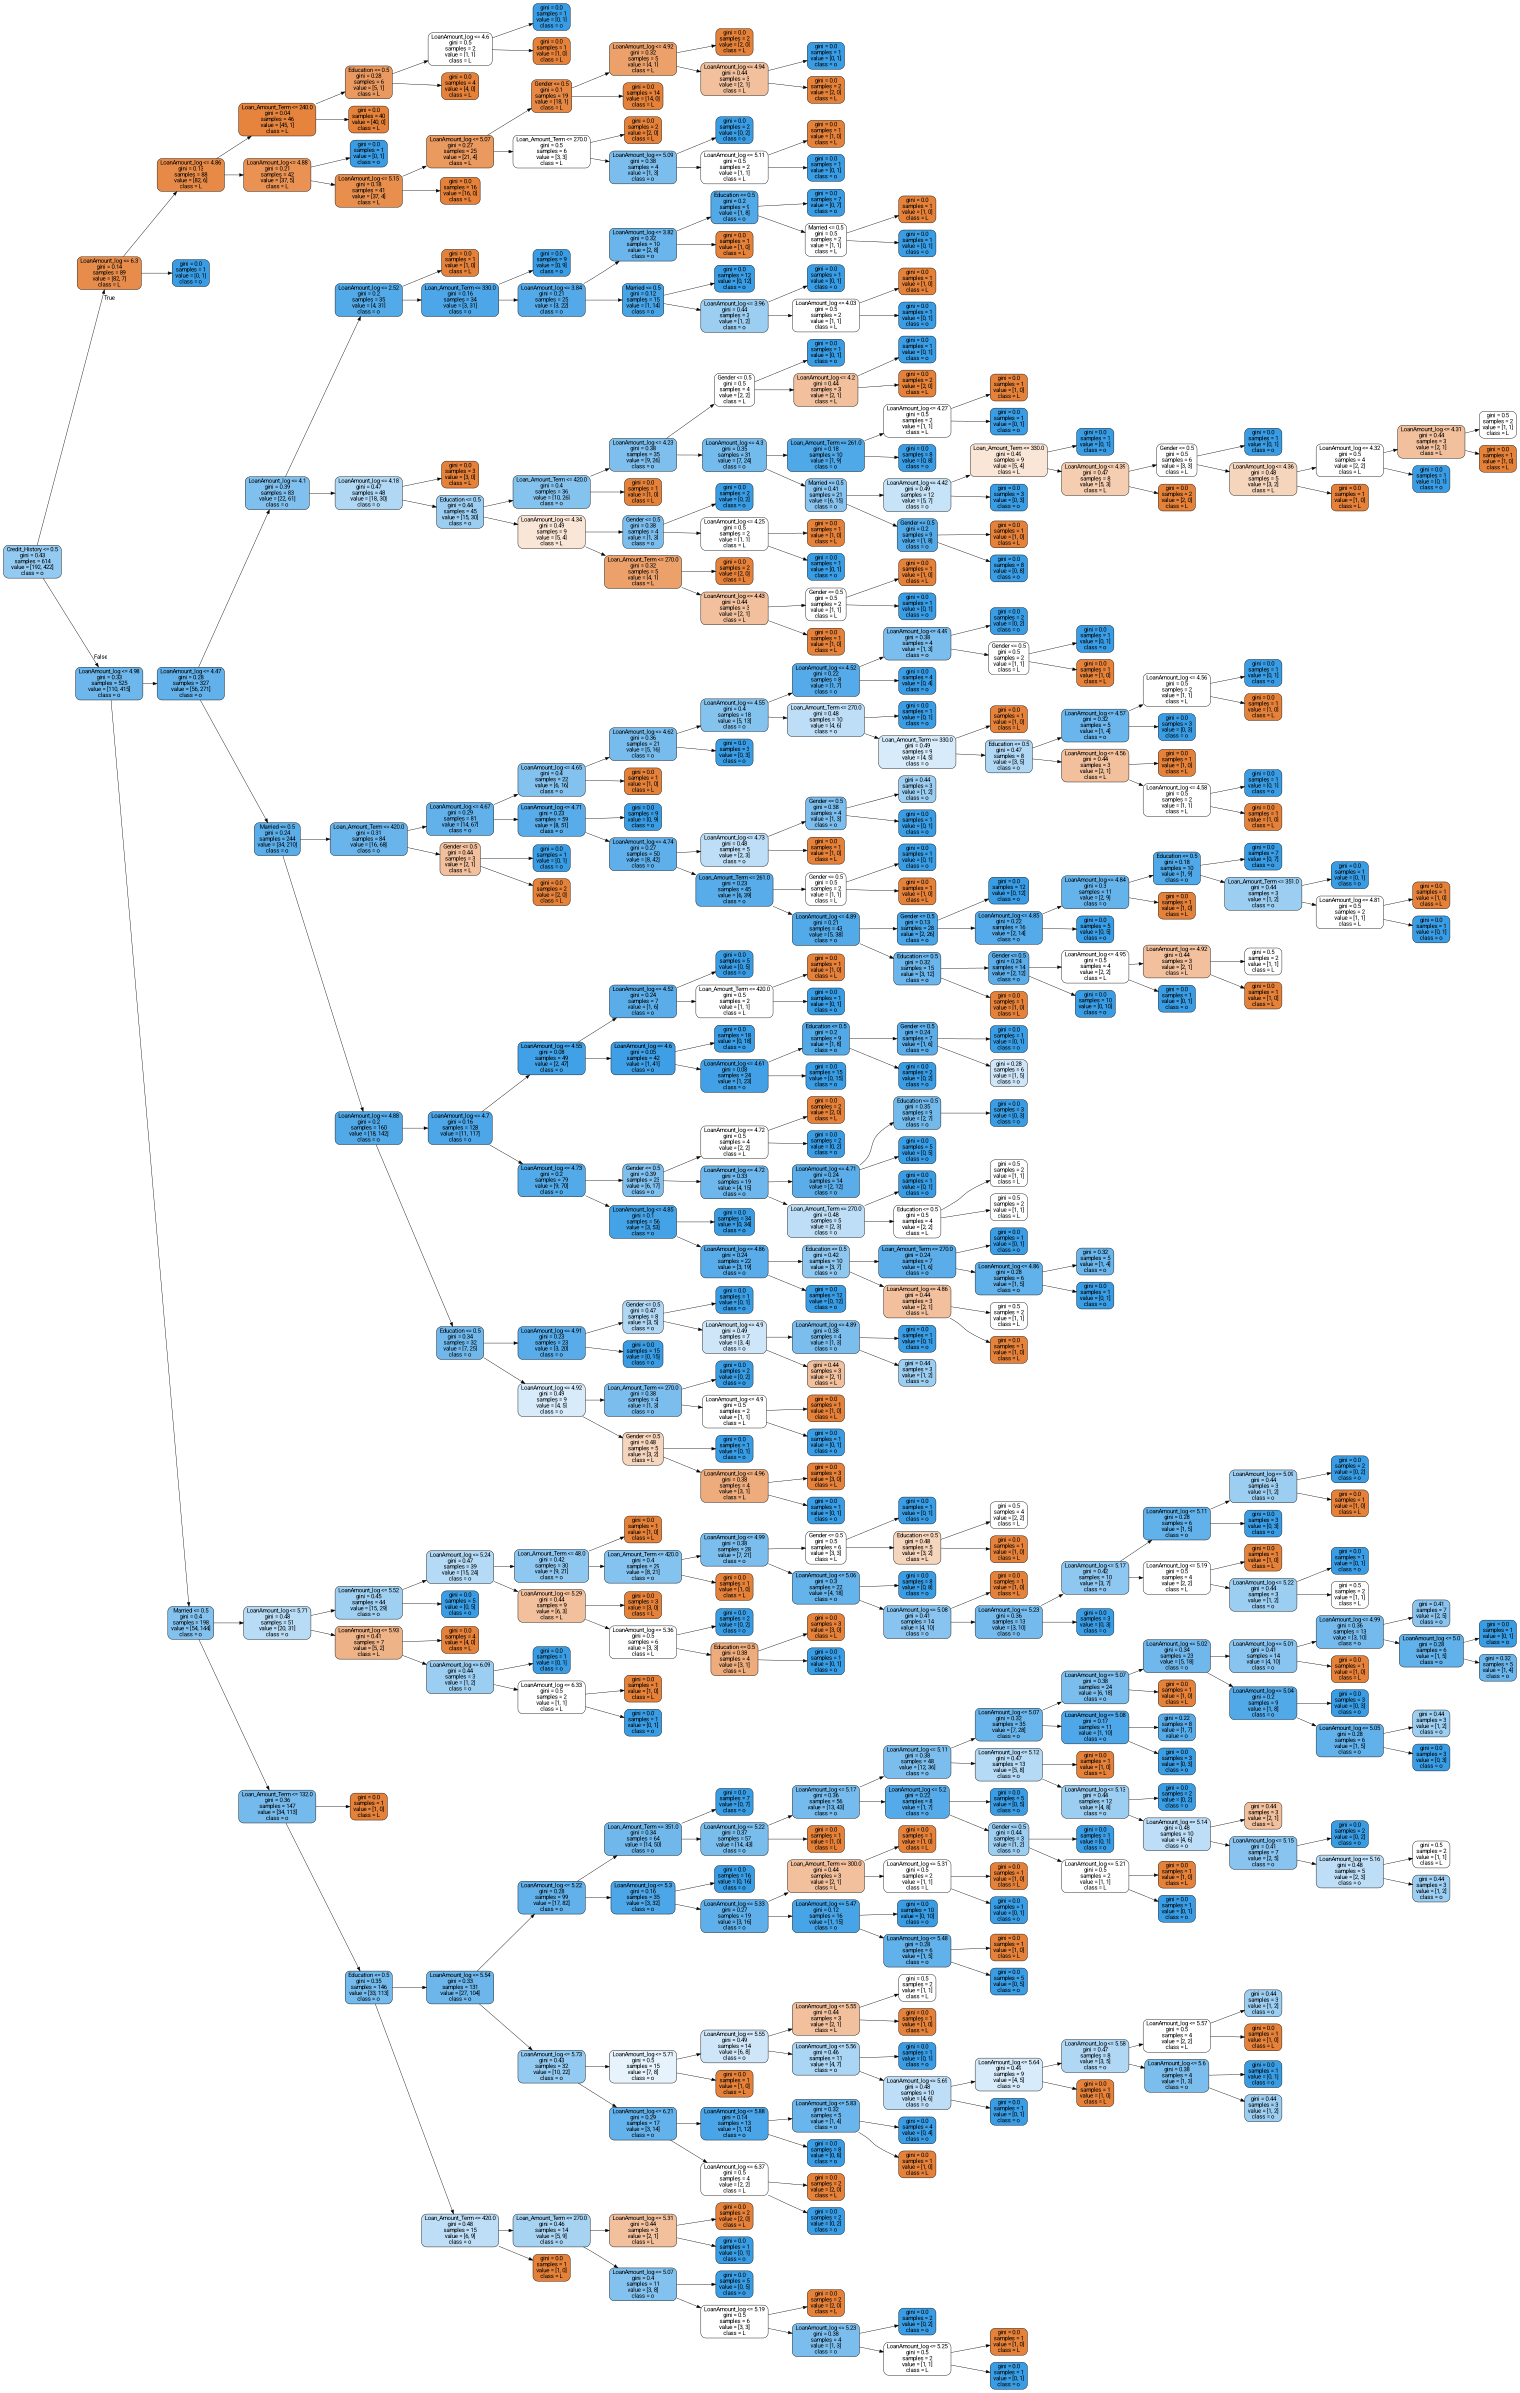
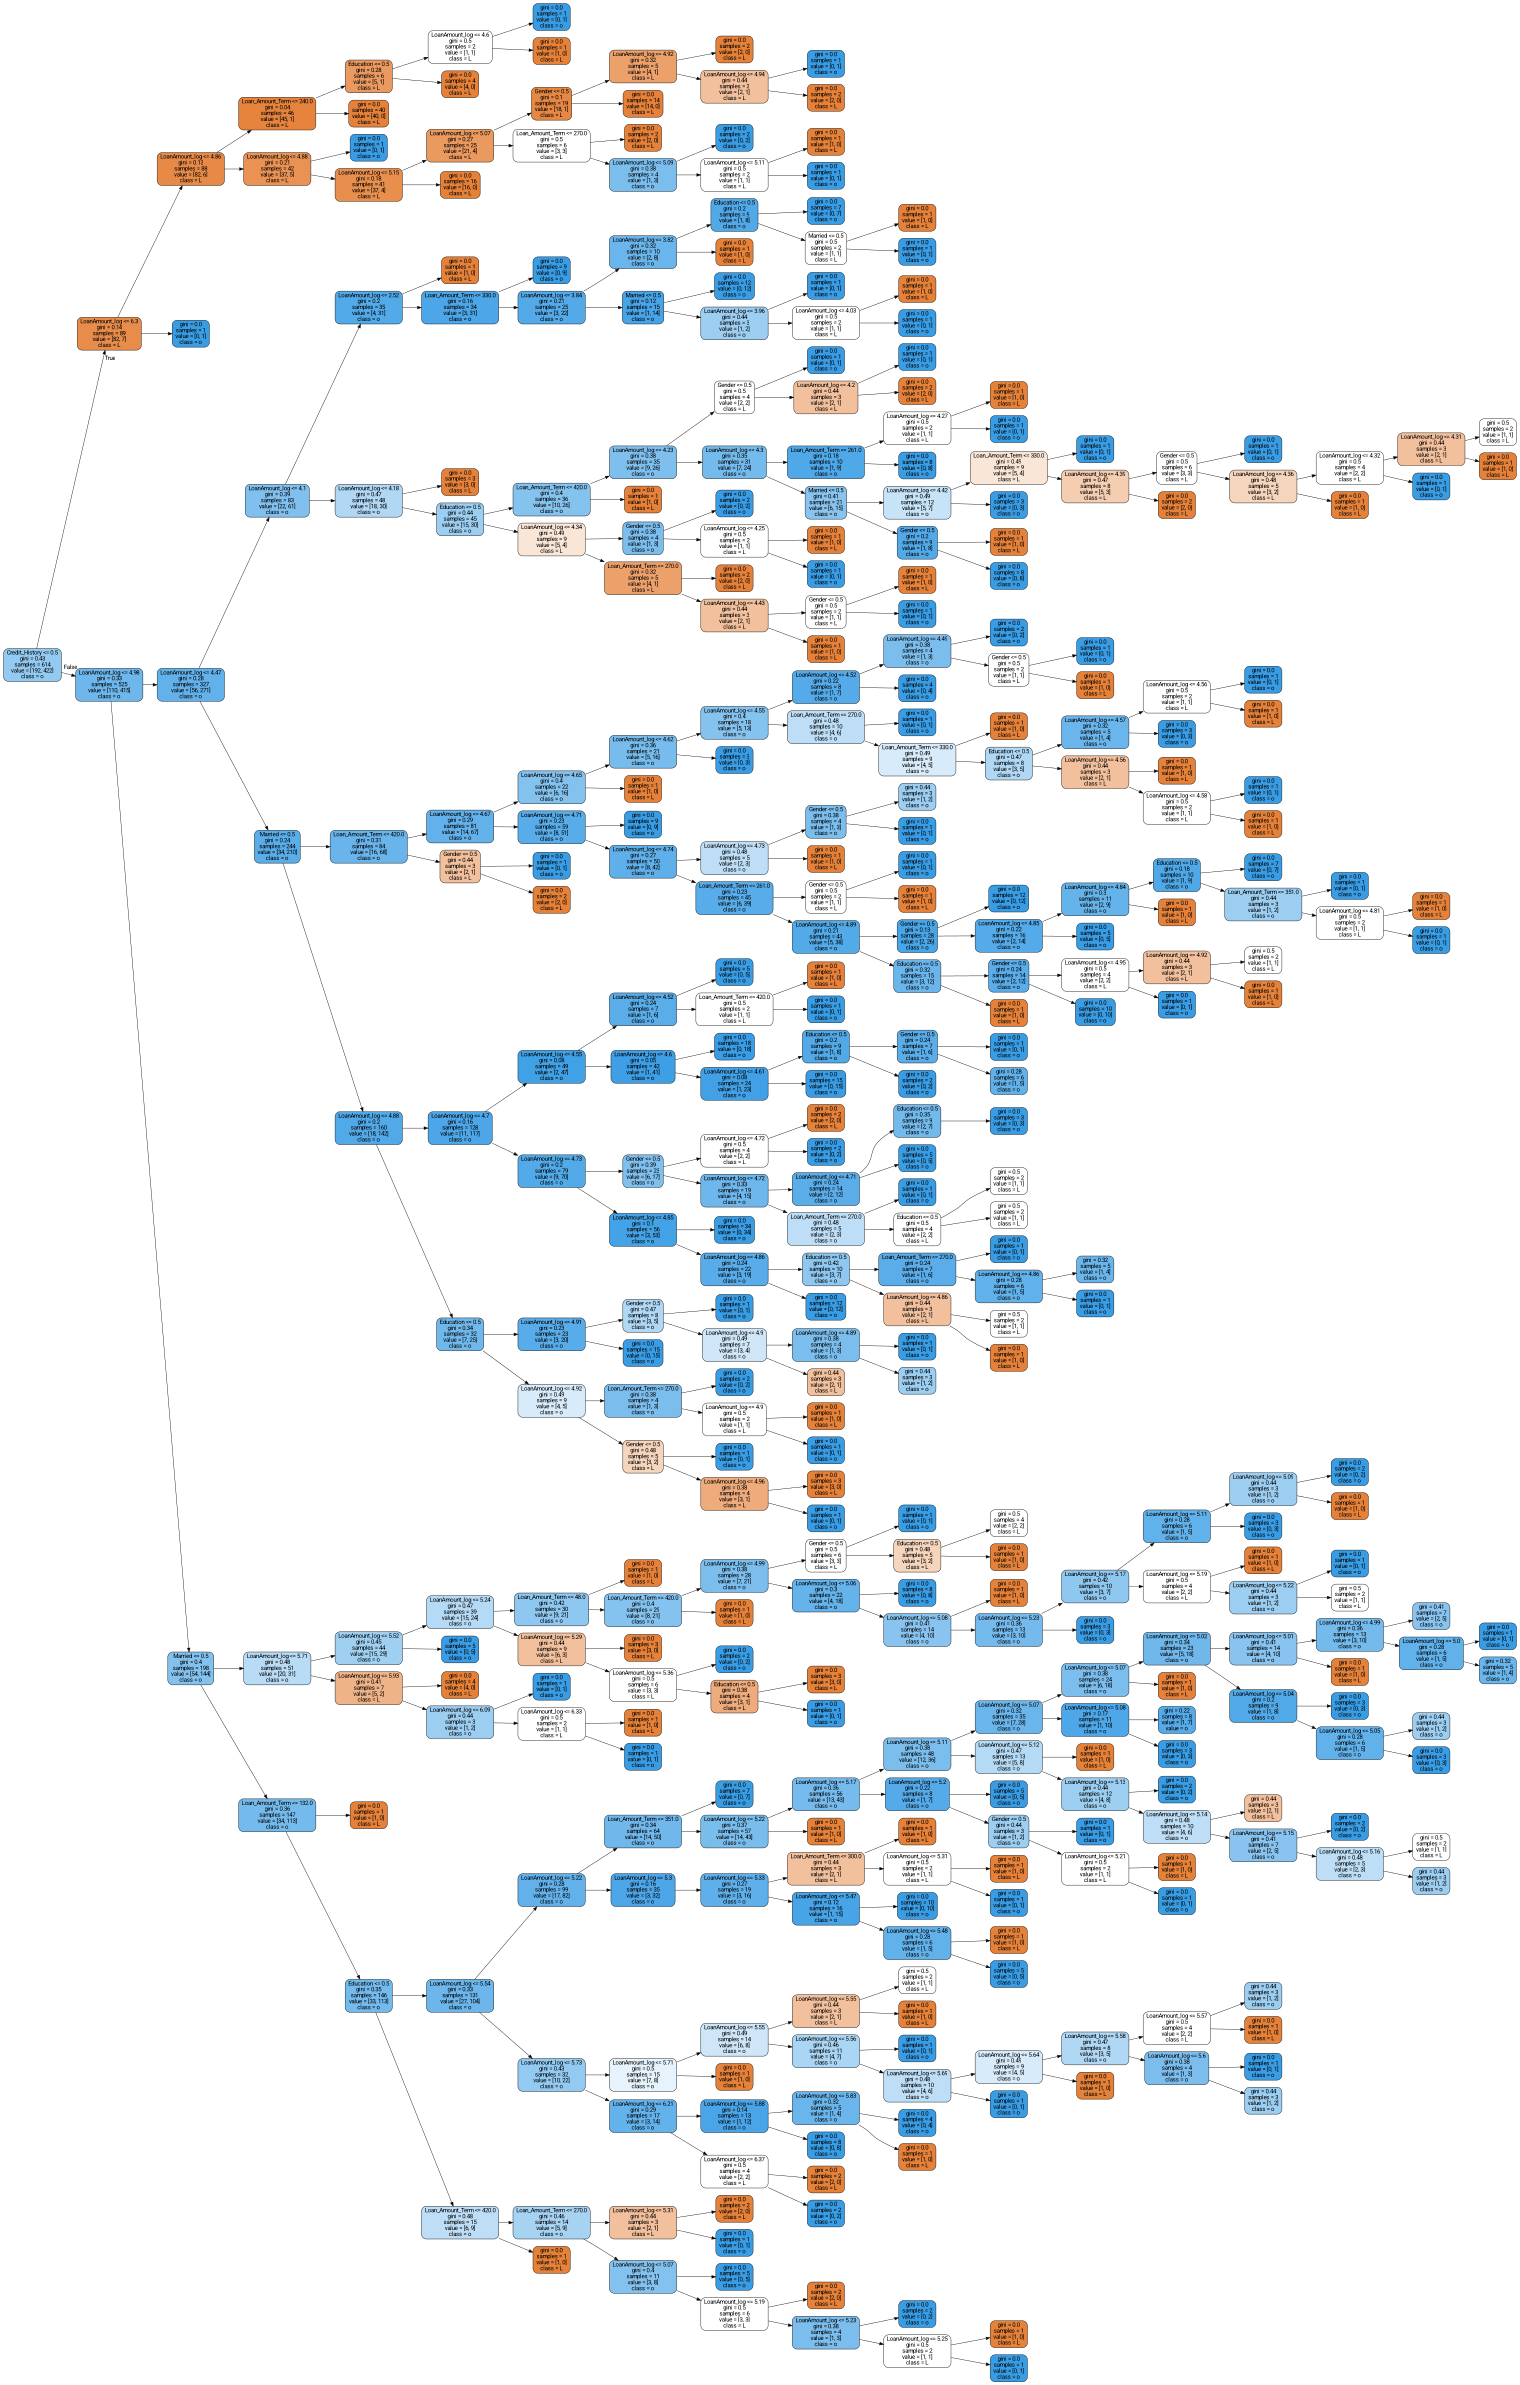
(1009, 1073) -> (1009, 1081)
(734, 1879) -> none
